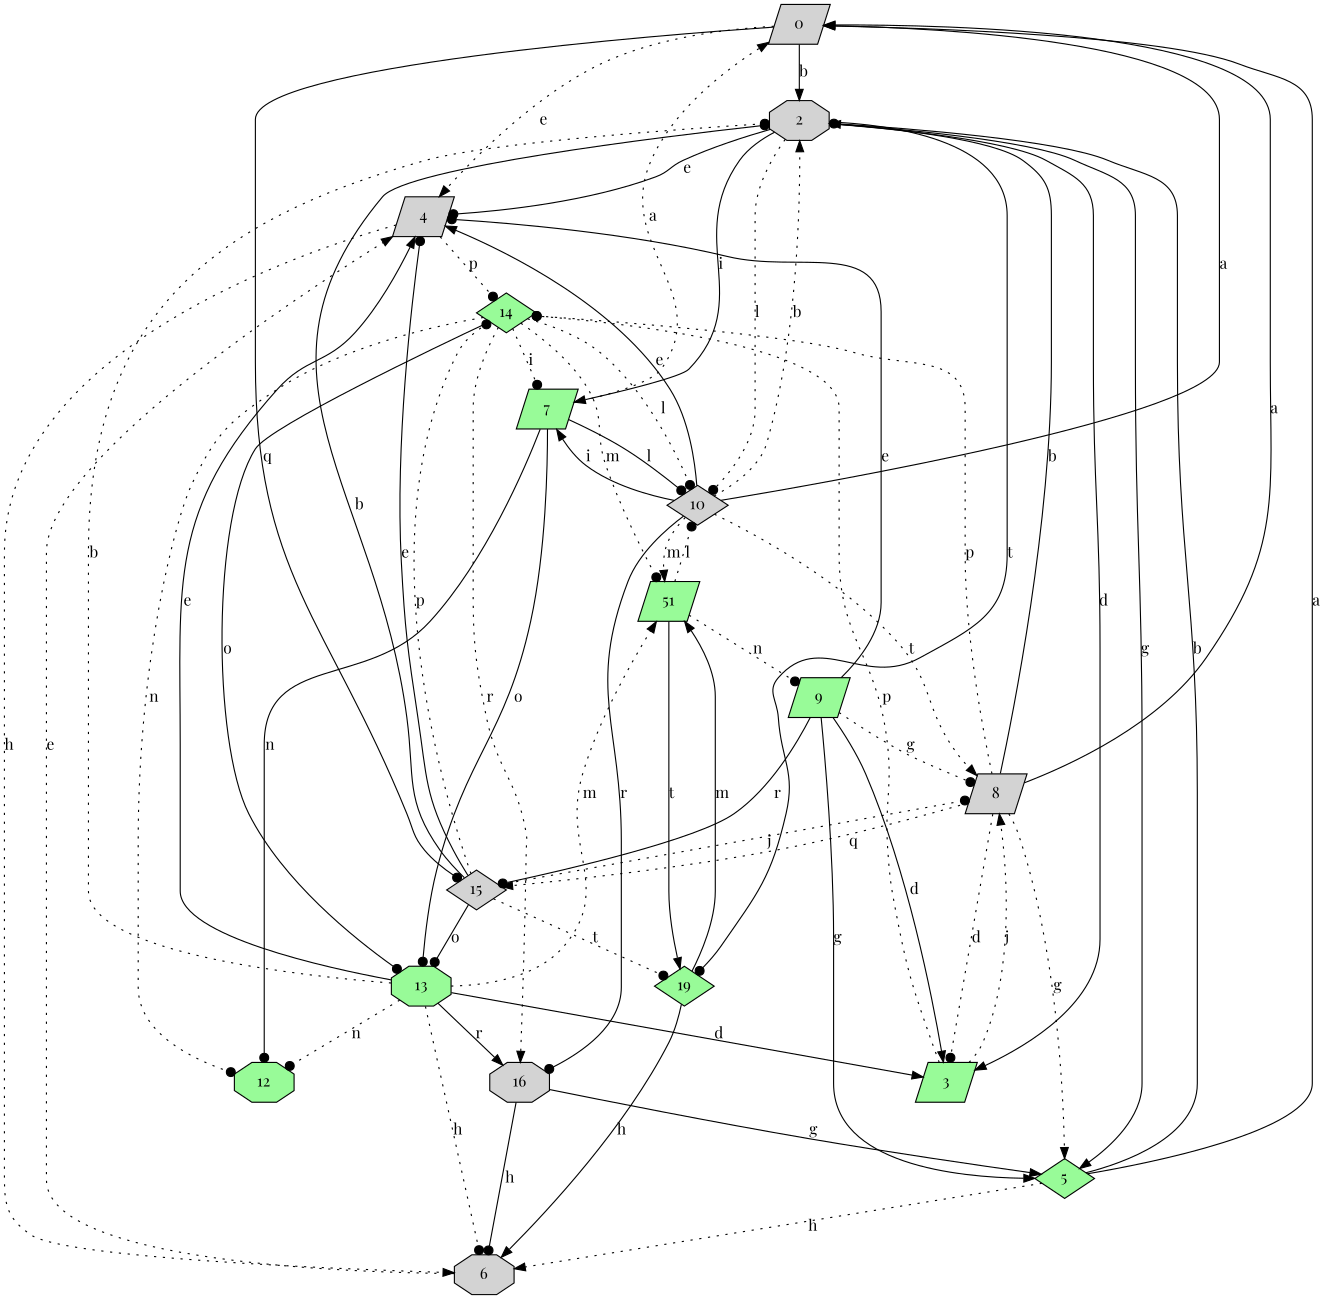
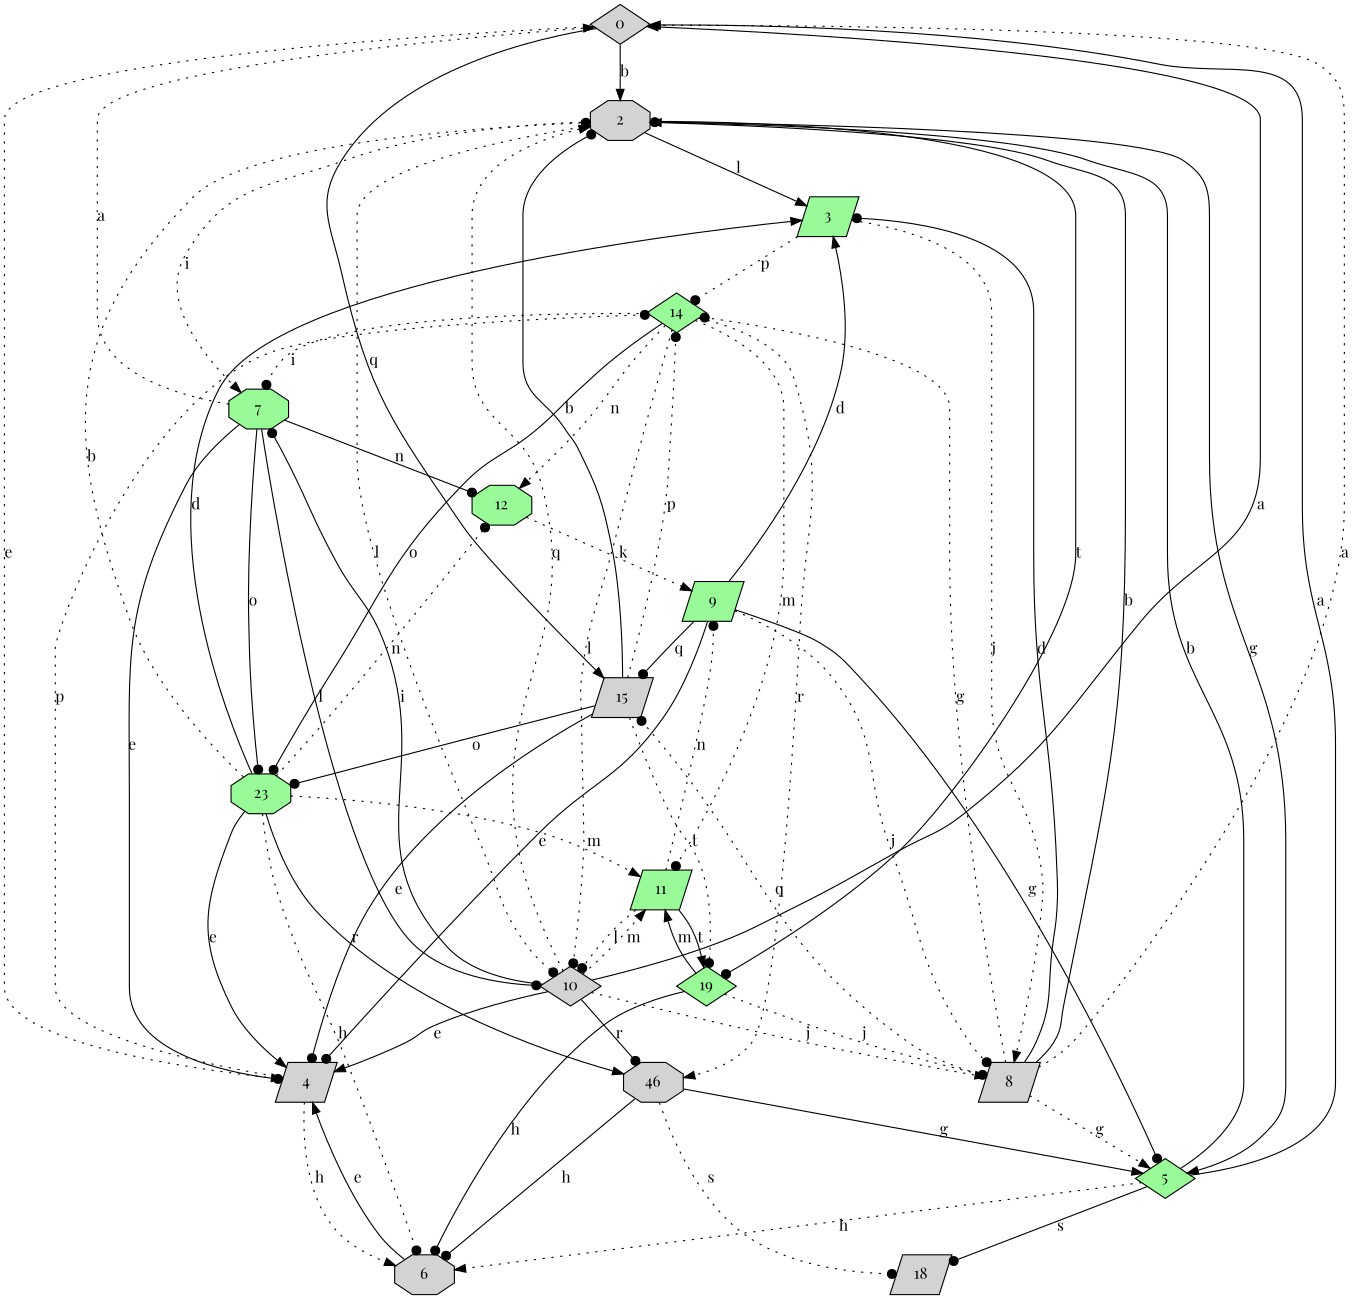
(799, 24) -> (620, 24)
(619, 188) -> (129, 783)
(255, 255) -> (344, 284)
(1270, 276) -> (1344, 276)
(719, 298) -> (301, 174)
(798, 313) -> (557, 553)
(547, 409) -> (259, 409)
(621, 485) -> (402, 736)
none -> (604, 552)
(970, 553) -> (961, 698)
(669, 601) -> (661, 890)
(1104, 601) -> (739, 169)
(156, 624) -> (599, 405)
(912, 650) -> (808, 1034)
(911, 746) -> (893, 842)
(778, 794) -> (679, 650)
(730, 843) -> (850, 1039)
(46, 850) -> (352, 1192)
(743, 856) -> (797, 938)
(476, 890) -> (622, 698)
(972, 934) -> (1034, 583)
(421, 986) -> (261, 794)
(834, 1017) -> (987, 844)
(520, 1082) -> (653, 1082)
(609, 1136) -> (536, 1092)
none -> (921, 1275)
